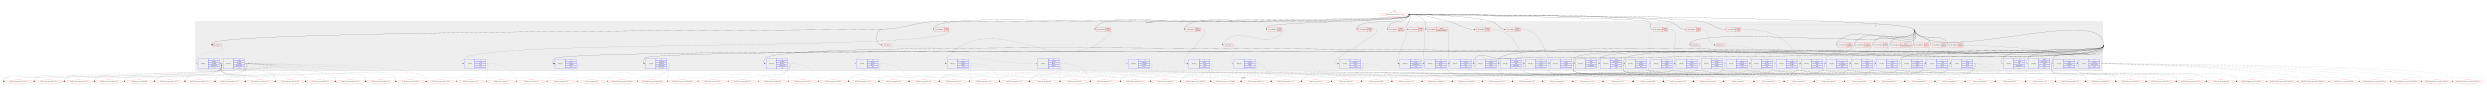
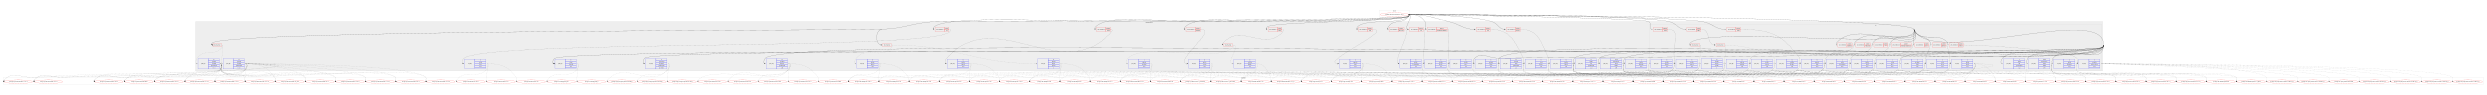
(79, 82) -> none
